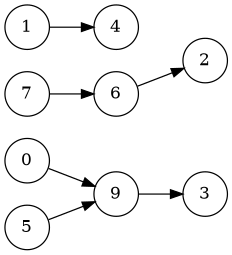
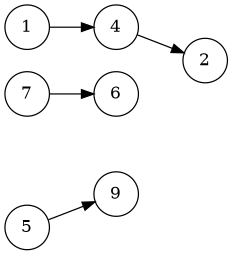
(155, 79) -> (155, 42)
(27, 161) -> none
(205, 194) -> none
